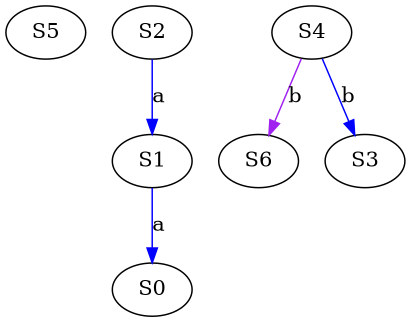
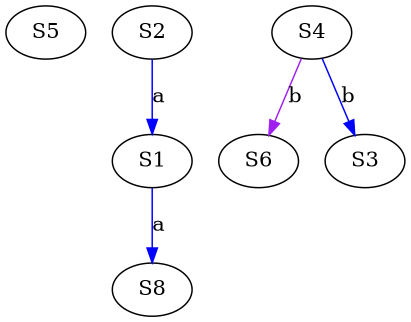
(152, 290) -> (152, 290)
